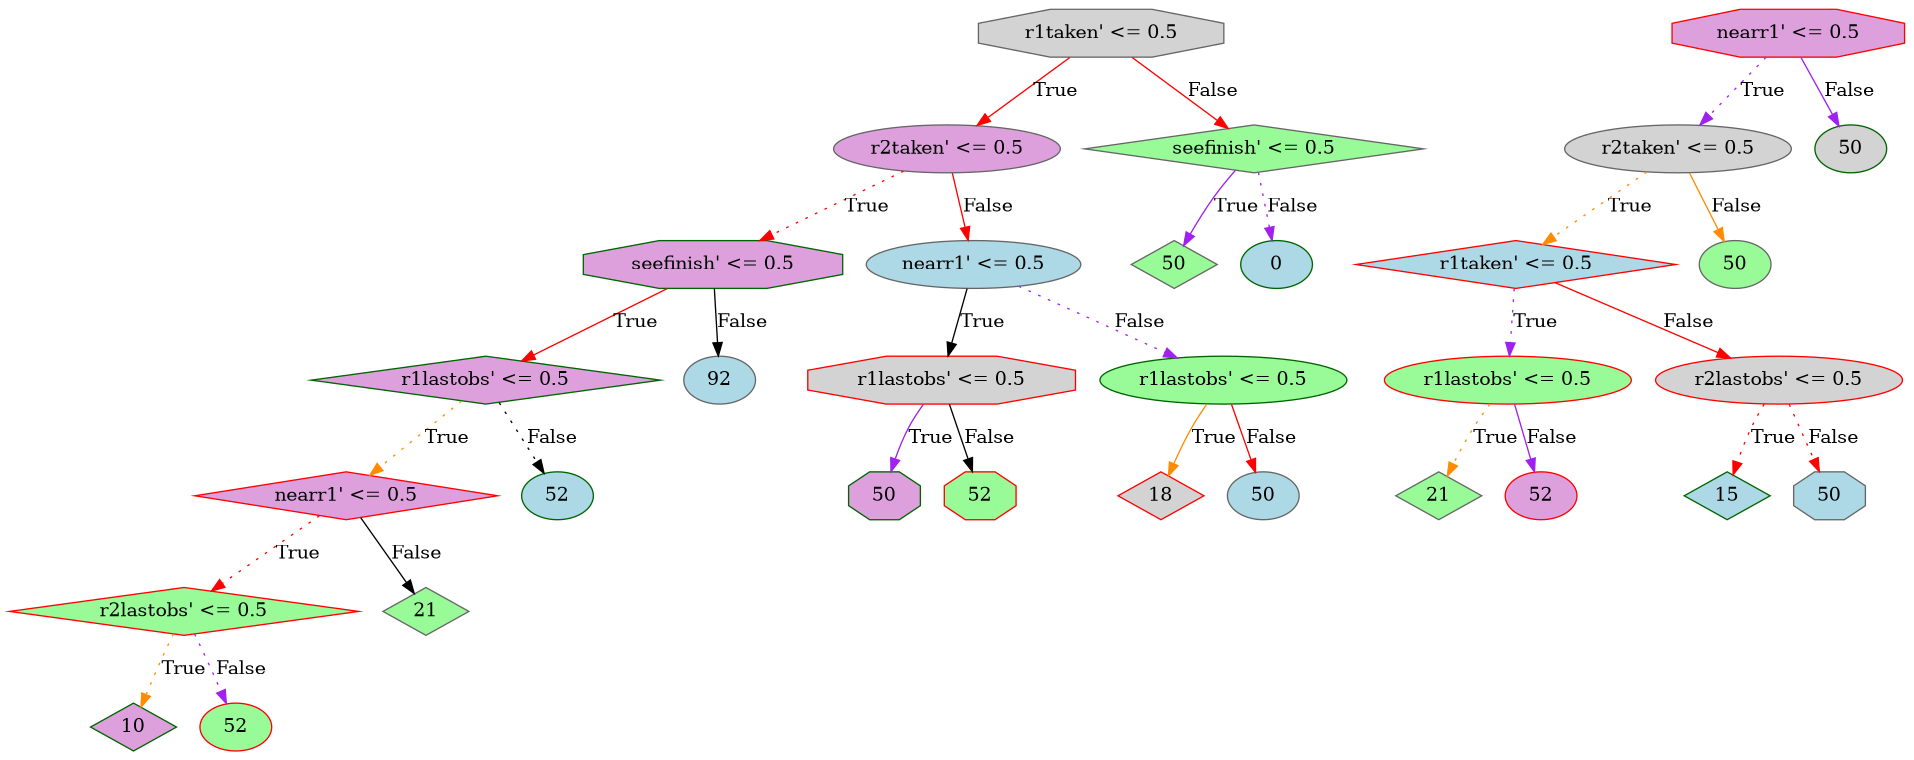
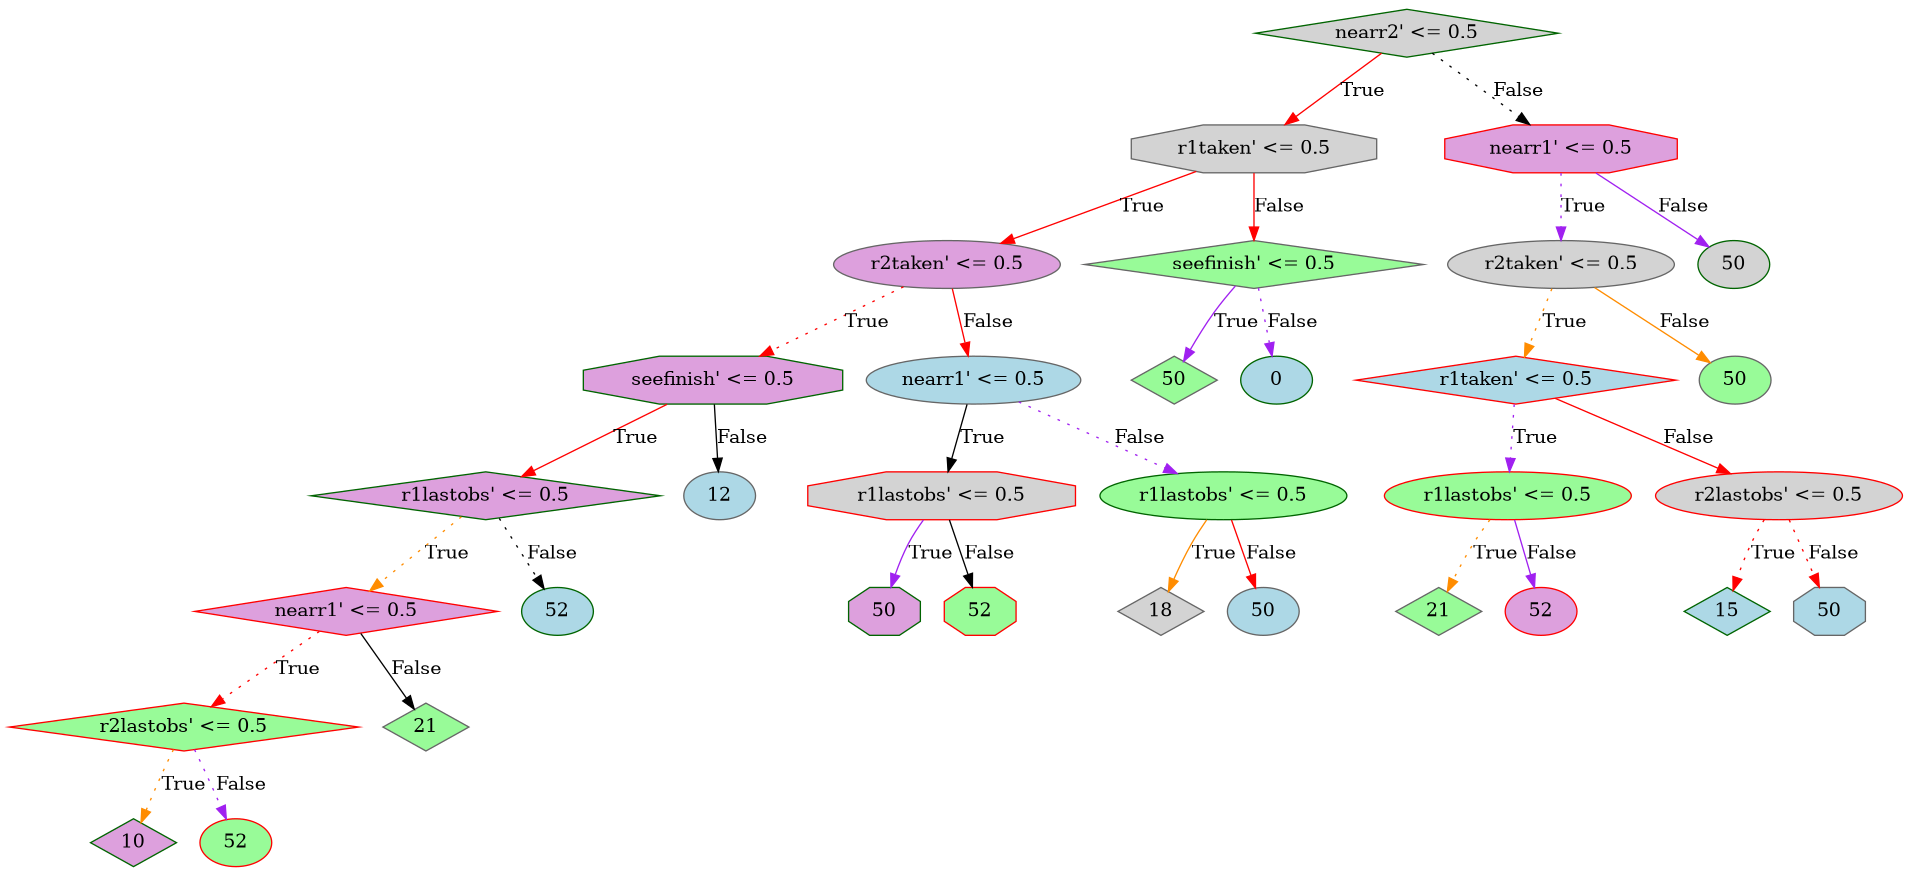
none -> (1407, 33)
(720, 380) -> (720, 496)
(1161, 496) -> (1161, 611)
